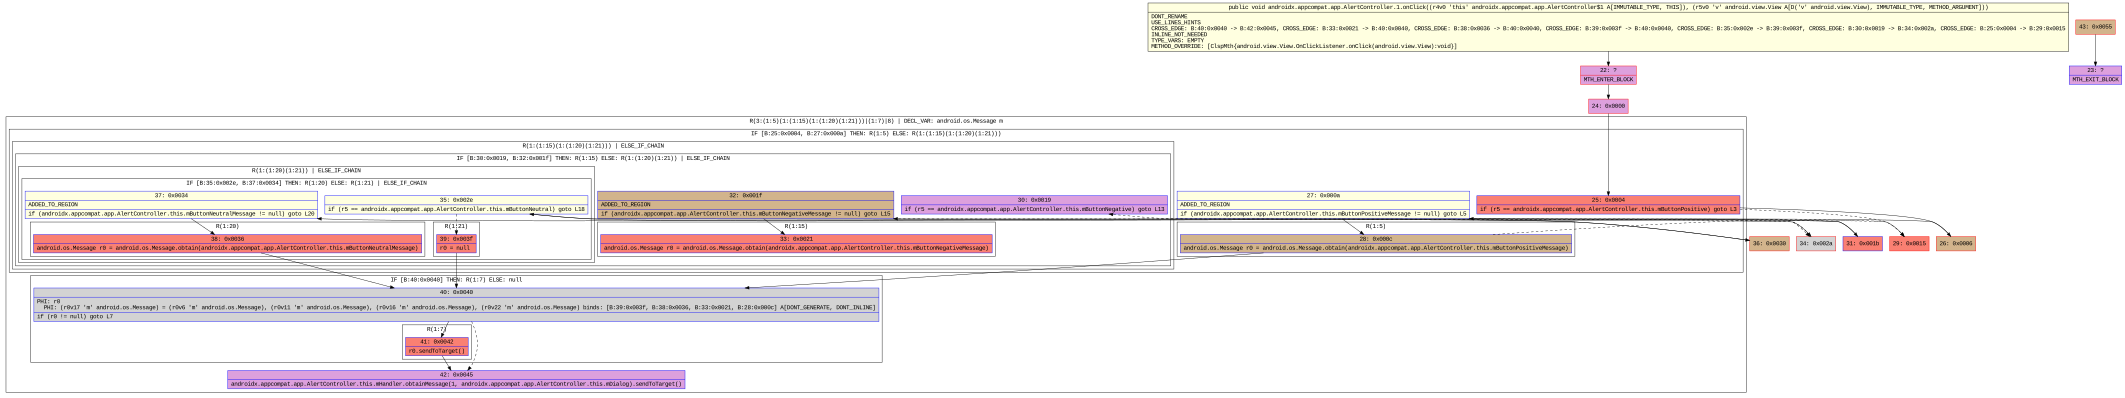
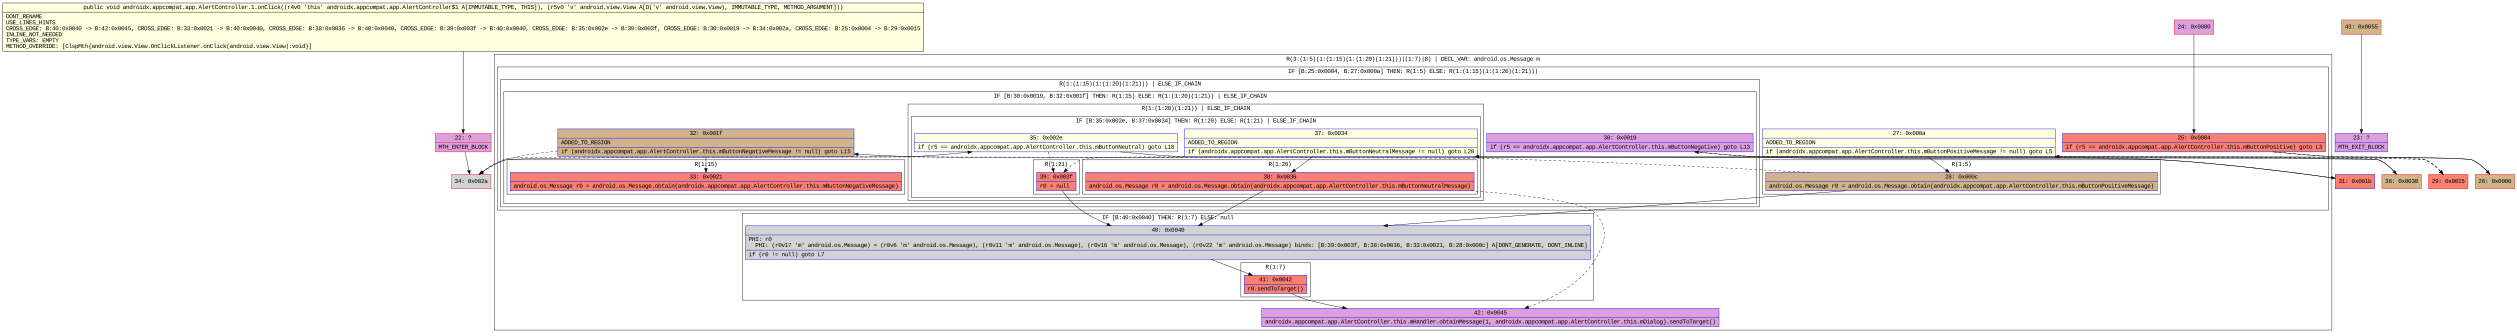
(1608, 90) -> (467, 161)
none -> (1124, 157)
(1664, 219) -> (2013, 158)
(478, 345) -> (1597, 216)
